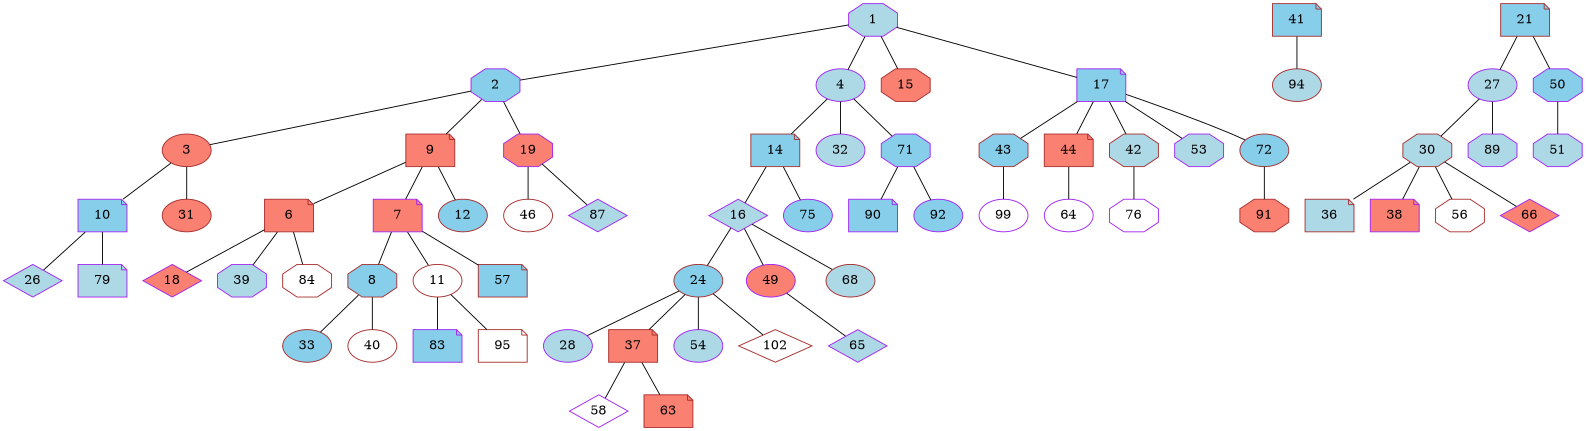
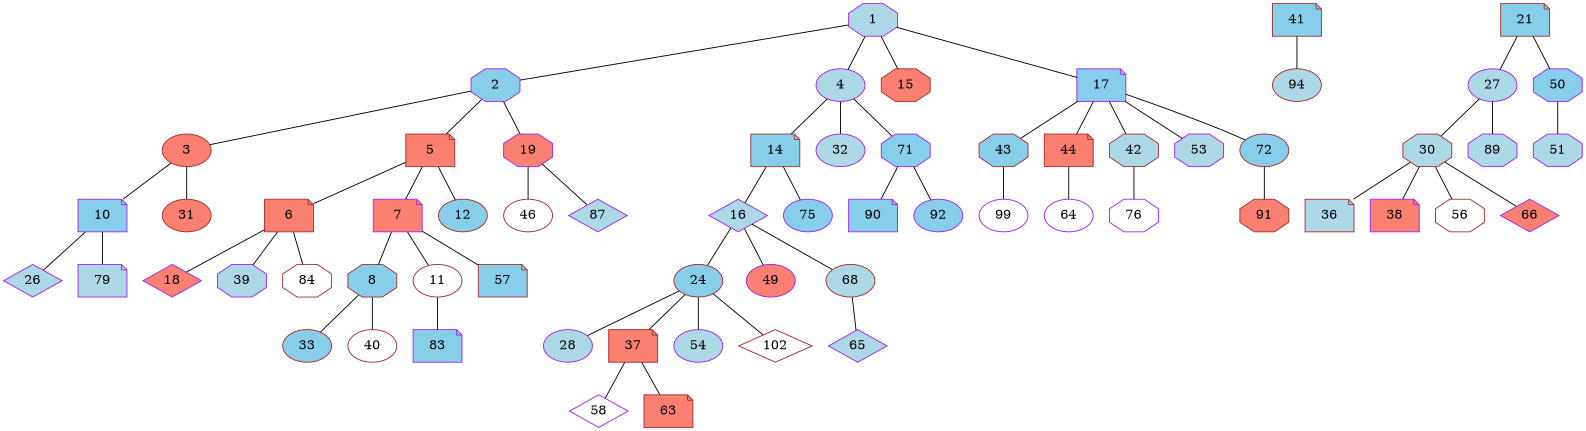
(430, 150) -> (430, 150)
(816, 315) -> (854, 314)
(503, 346) -> none
